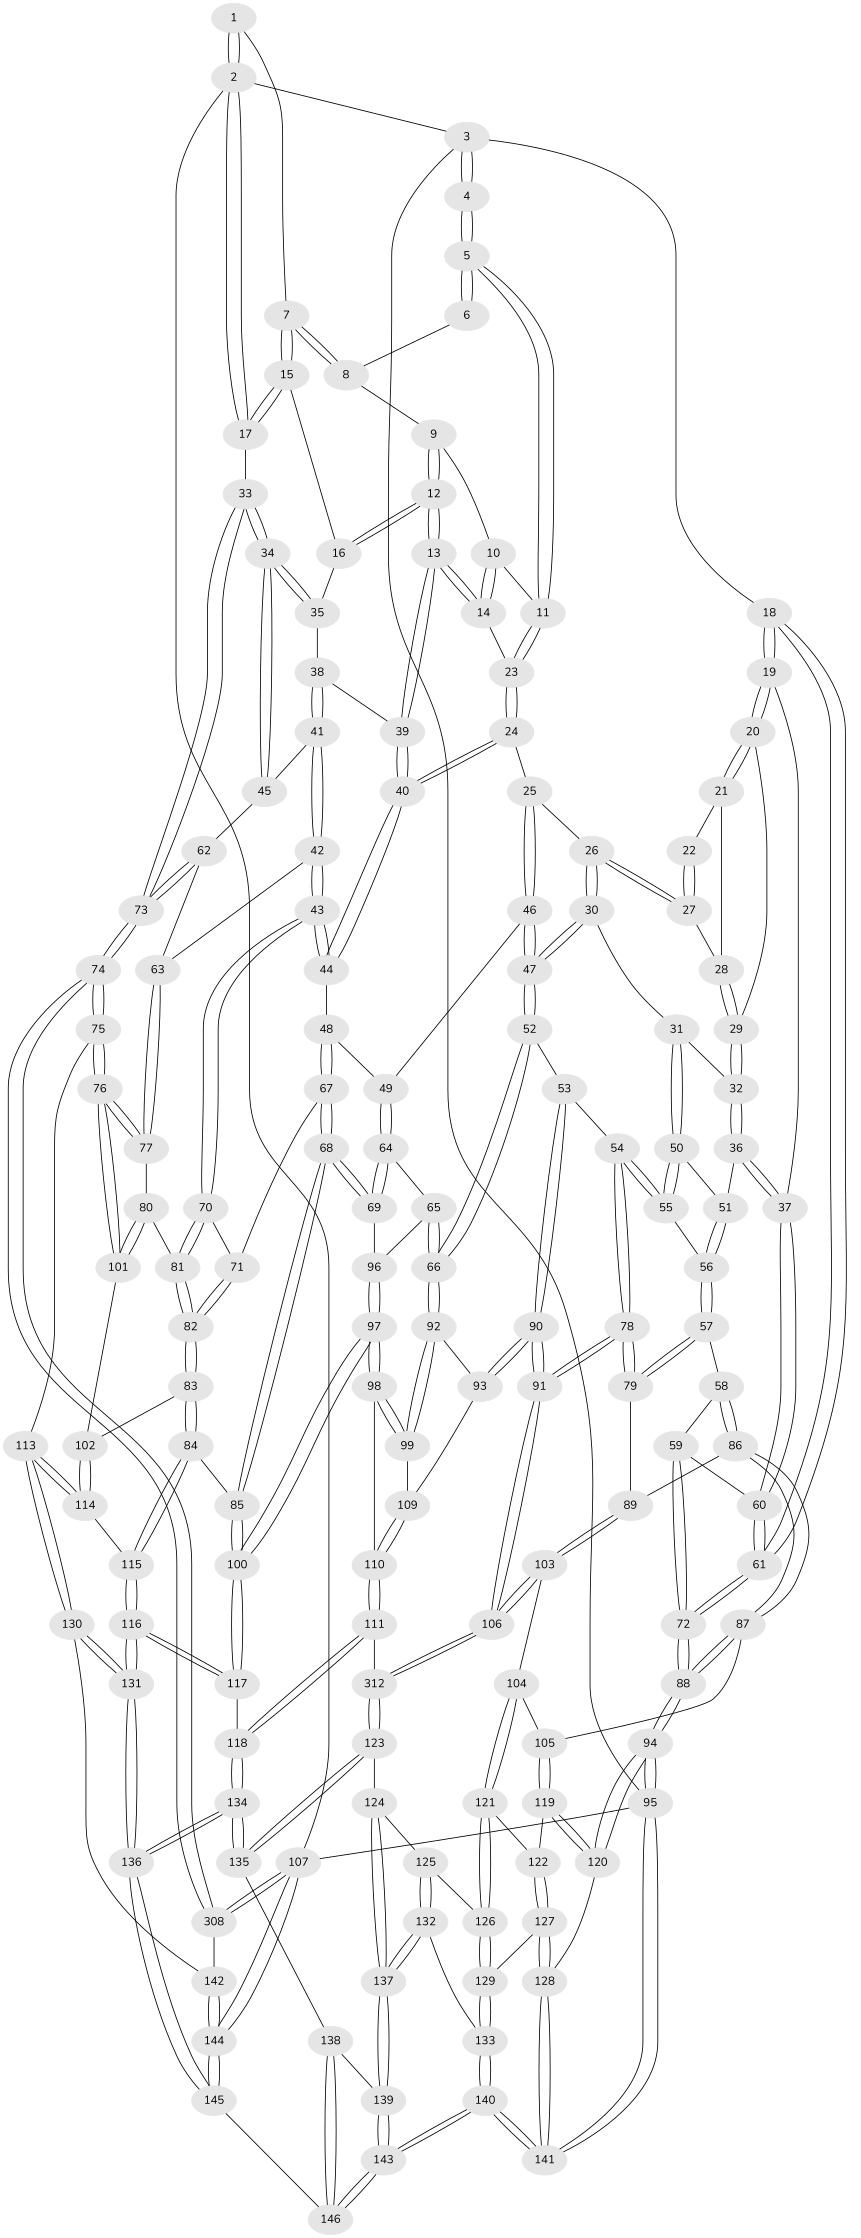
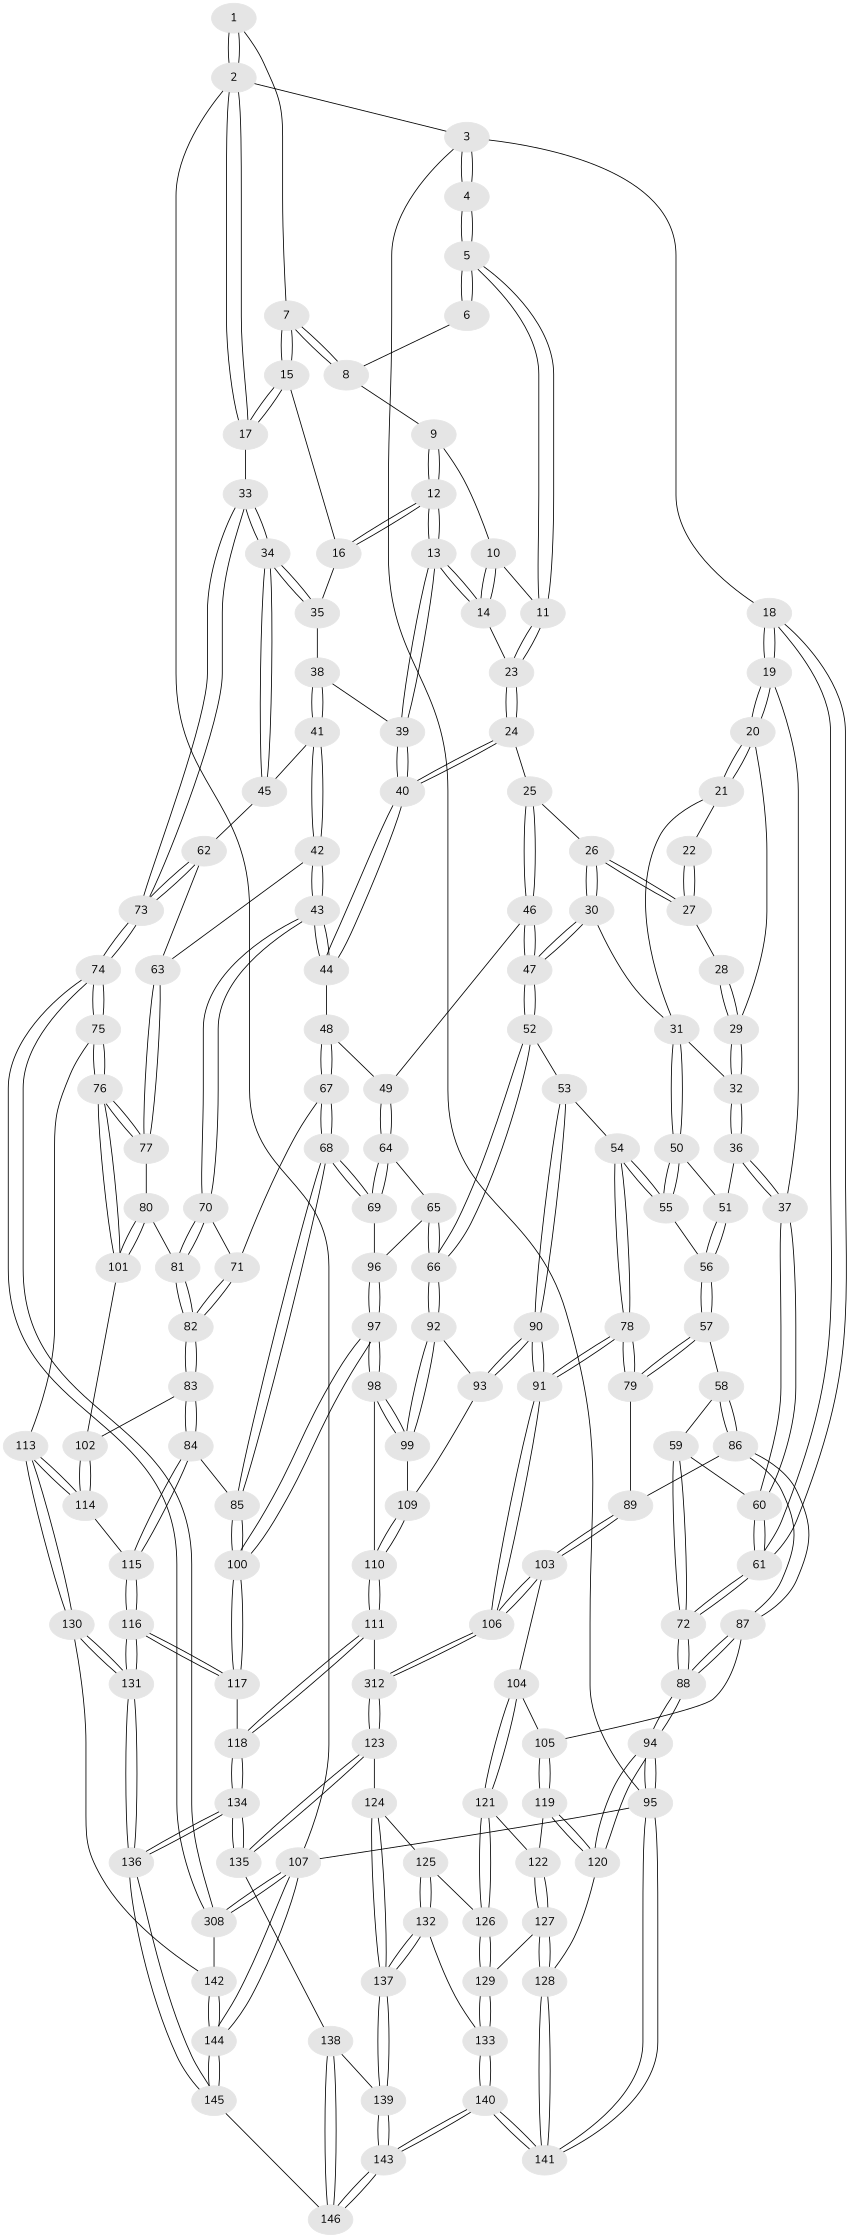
(721, 881) -> (646, 898)
